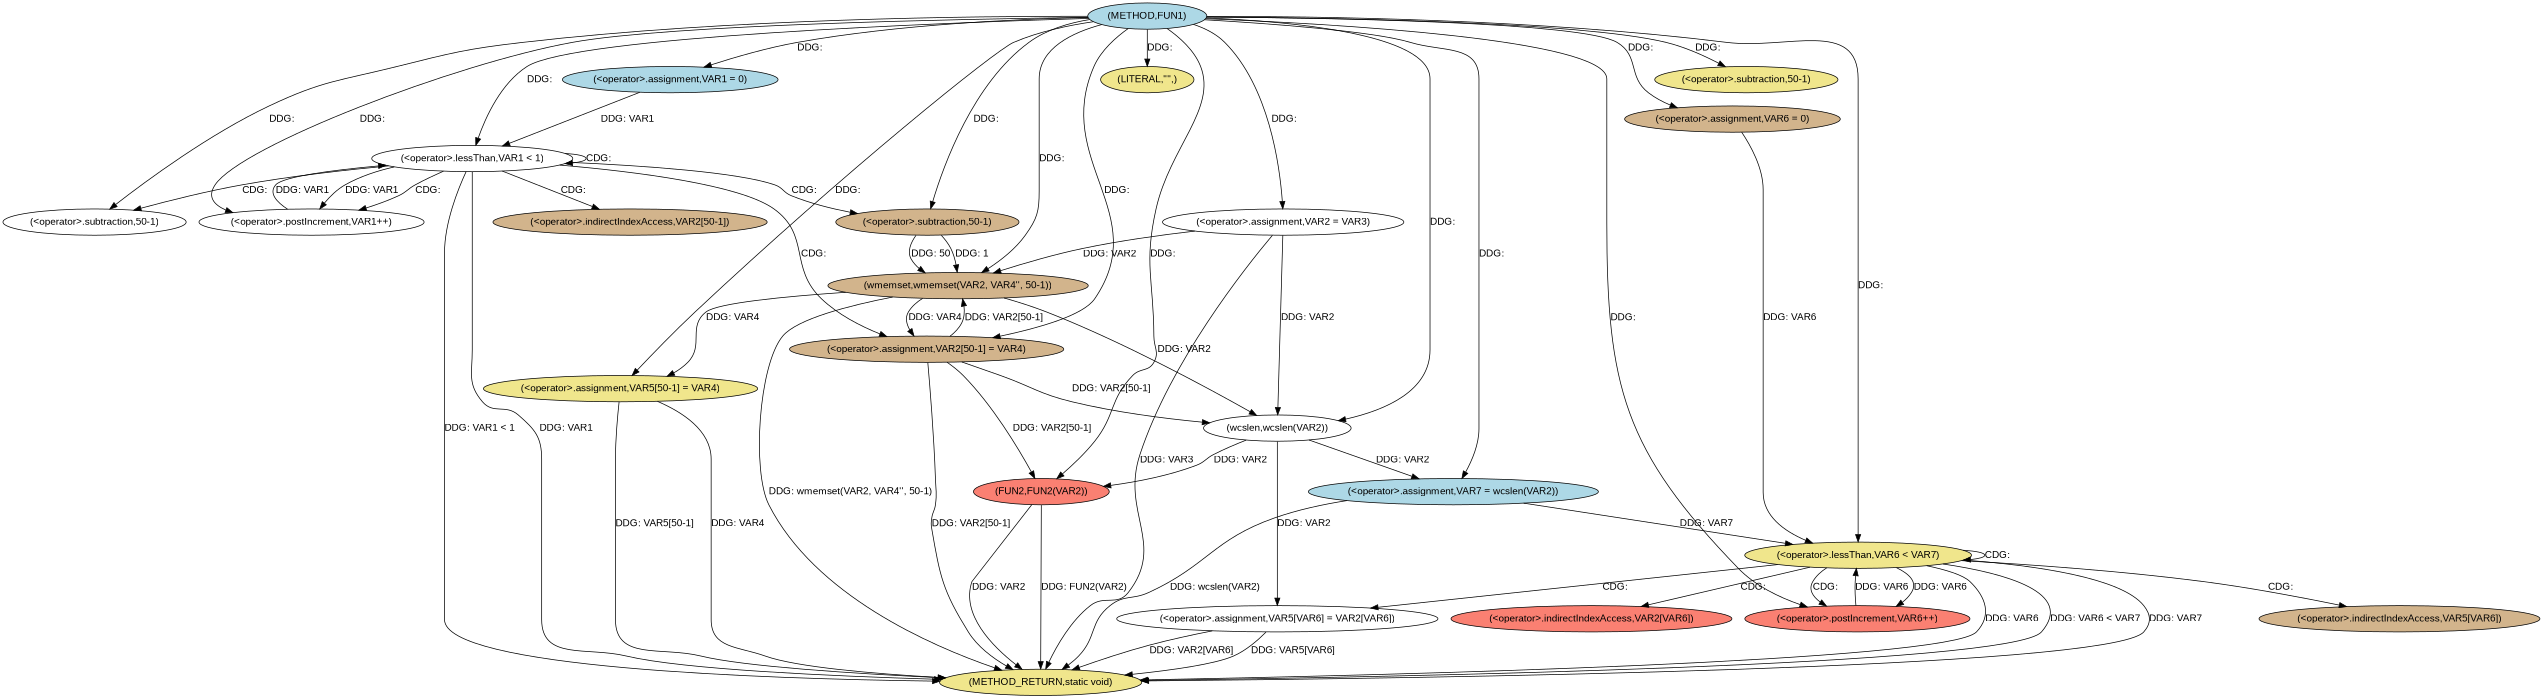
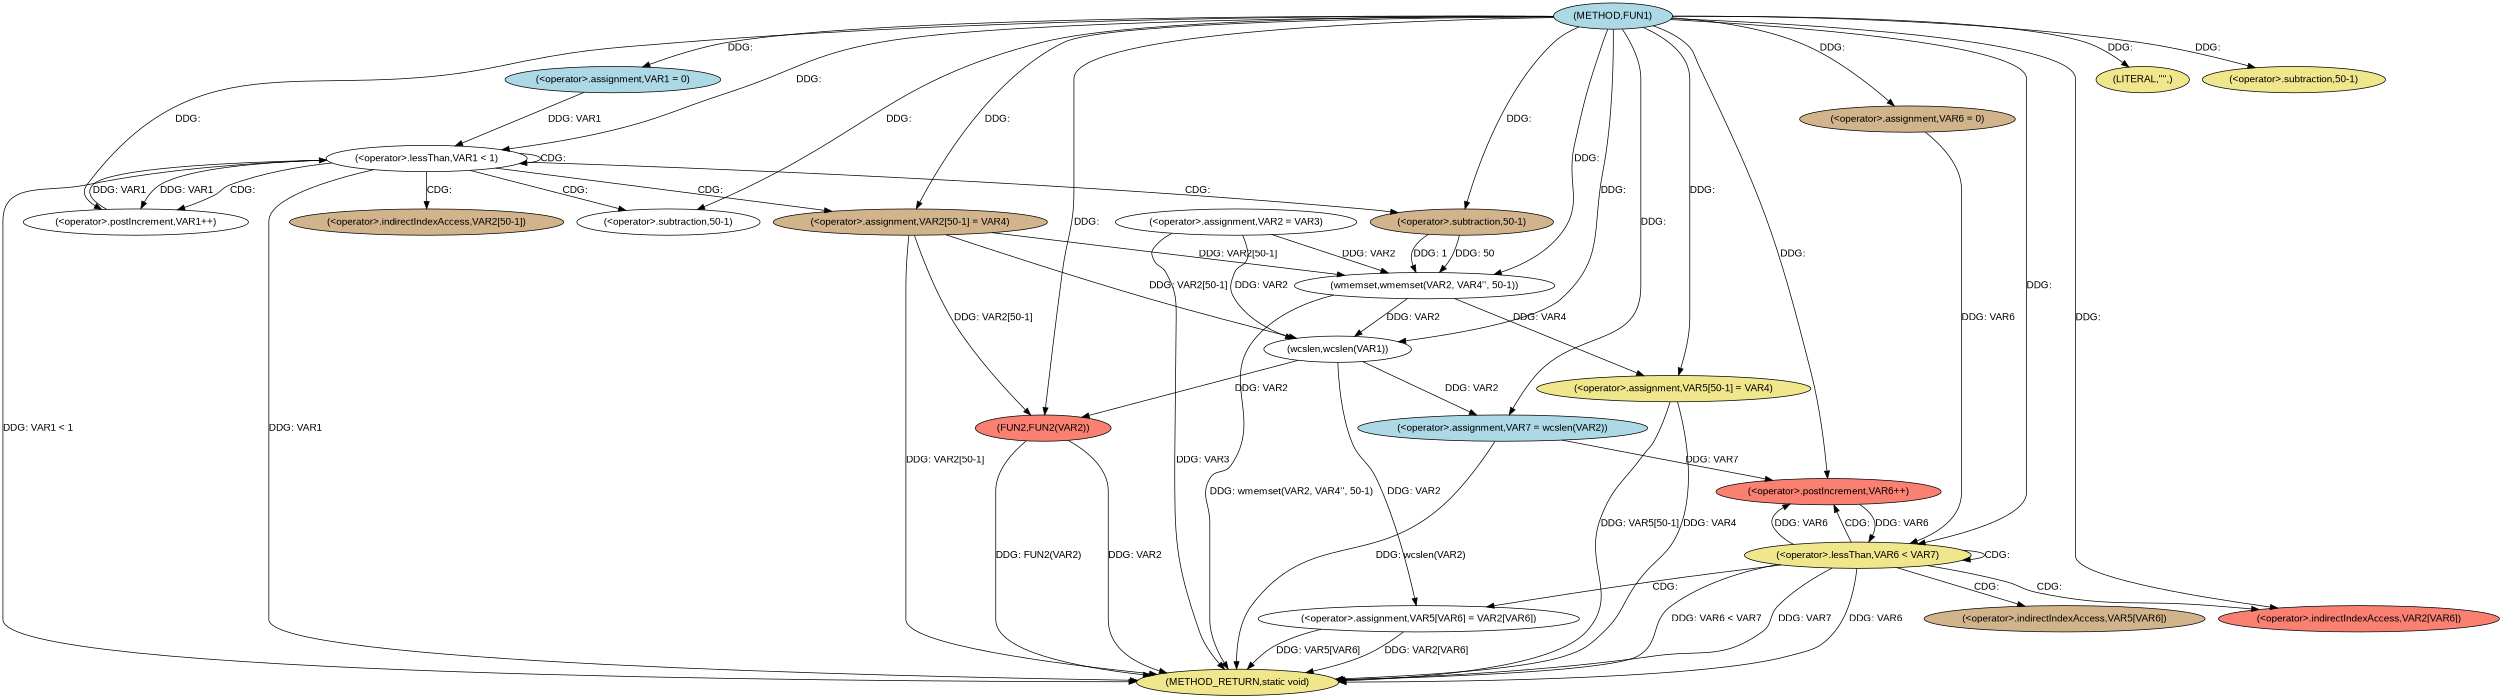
(1260, 100) -> (2076, 212)
(958, 286) -> (1425, 286)
(909, 312) -> none
(1277, 428) -> (1338, 349)
(1655, 523) -> (1664, 459)
